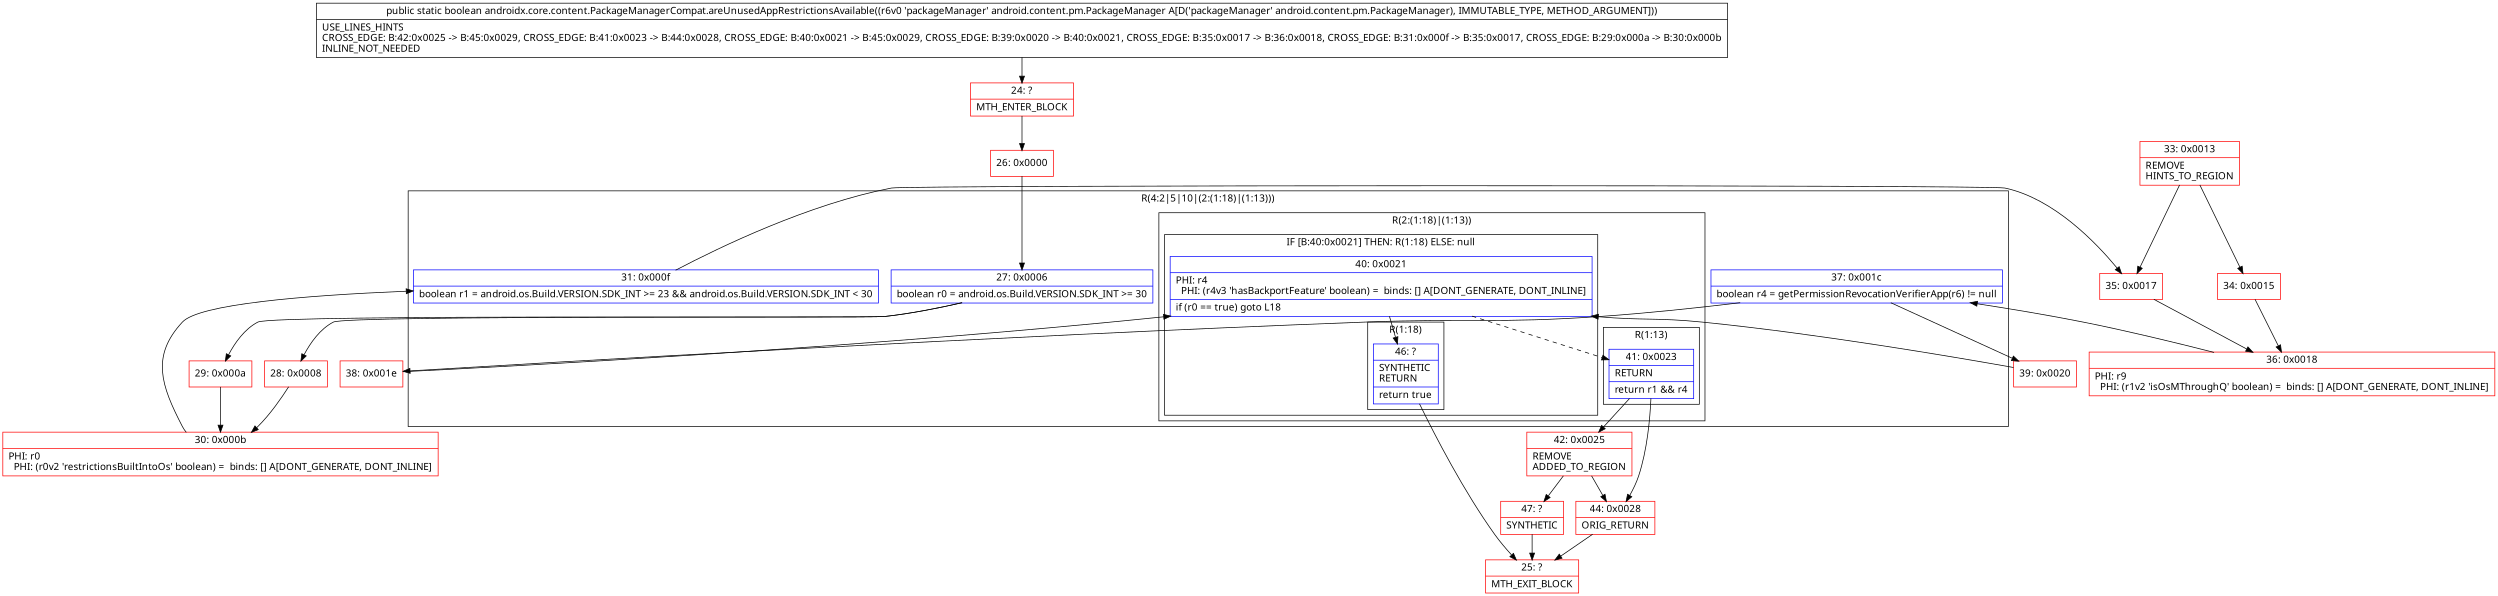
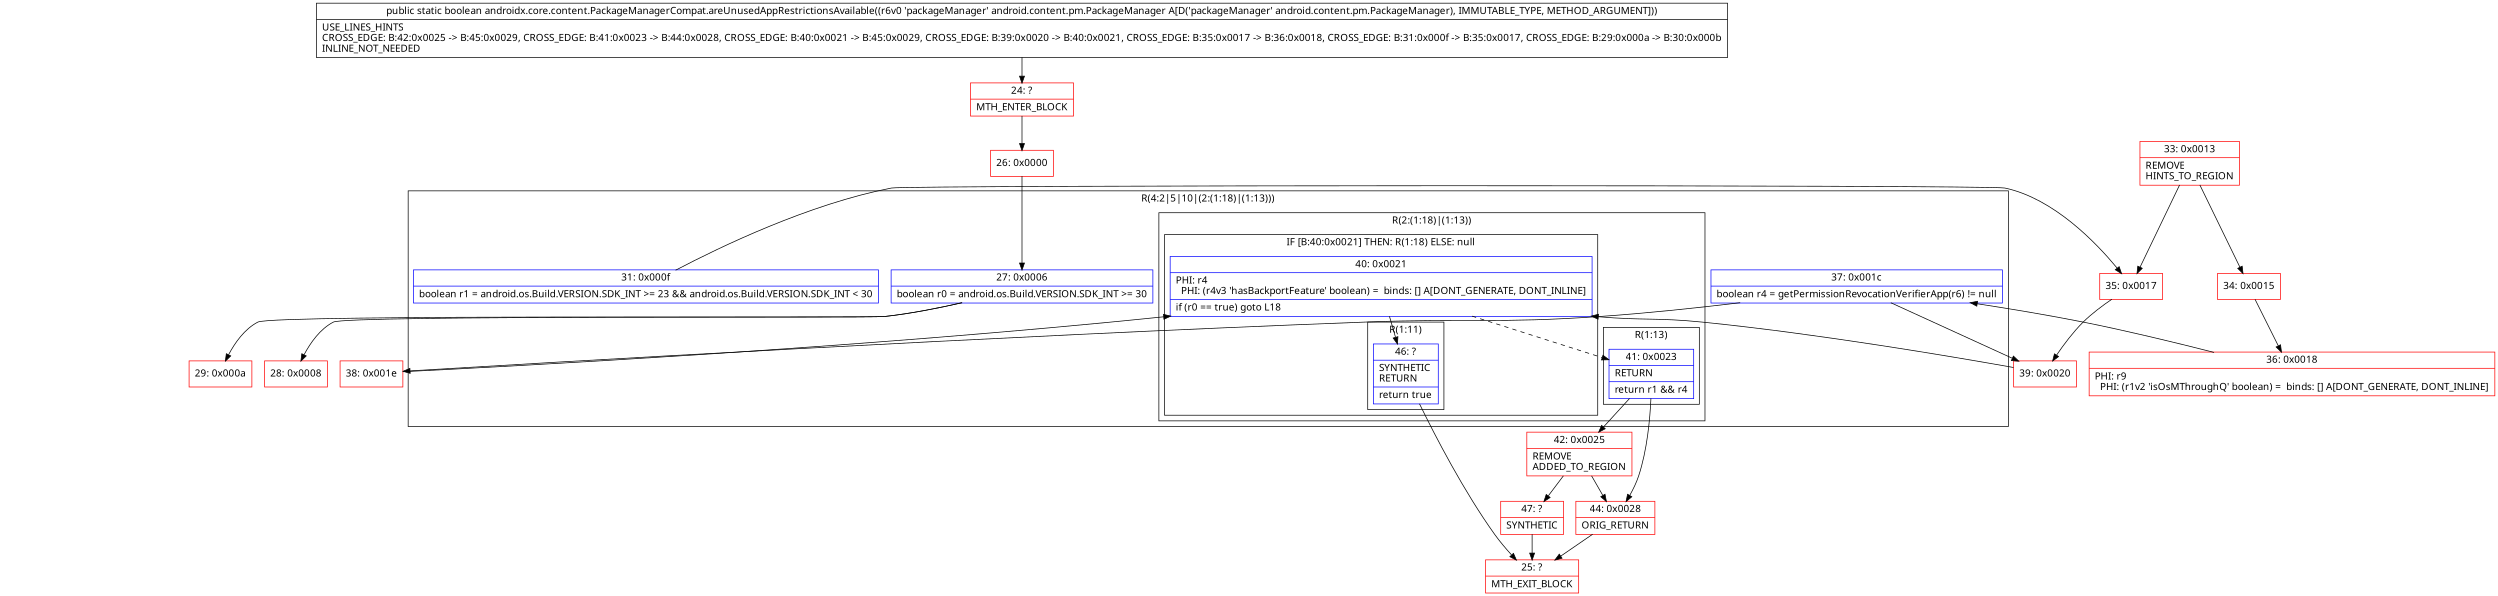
(2200, 324) -> (2078, 327)
(1406, 330) -> (1406, 330)
(220, 454) -> none
